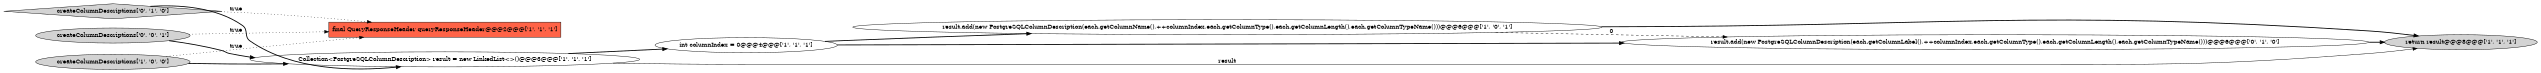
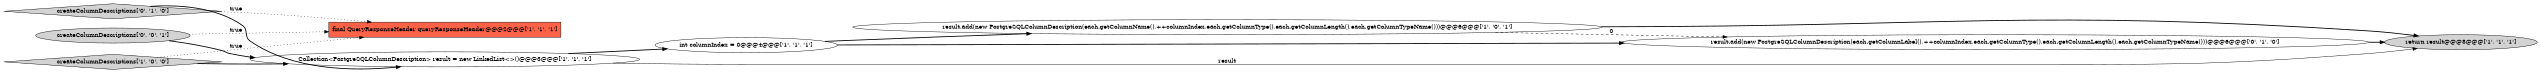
(113, 62) -> (113, 62)
